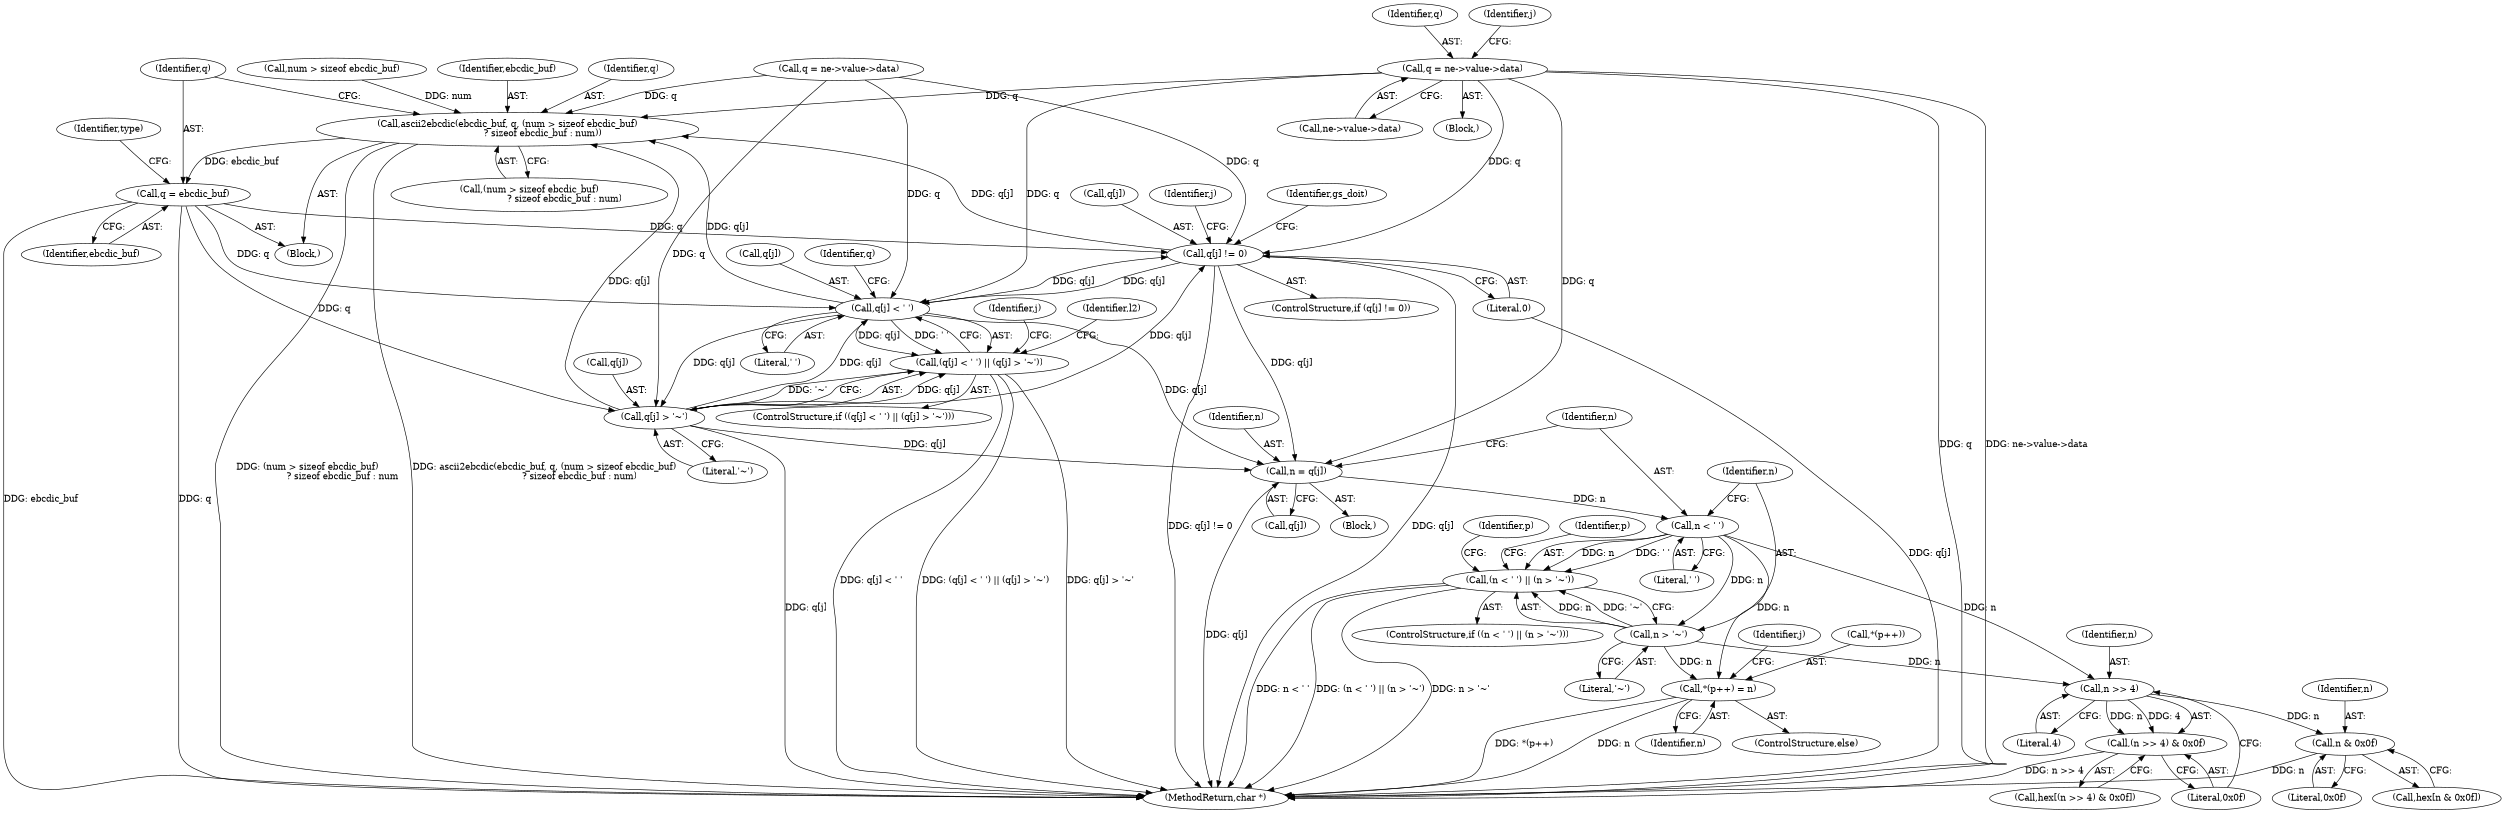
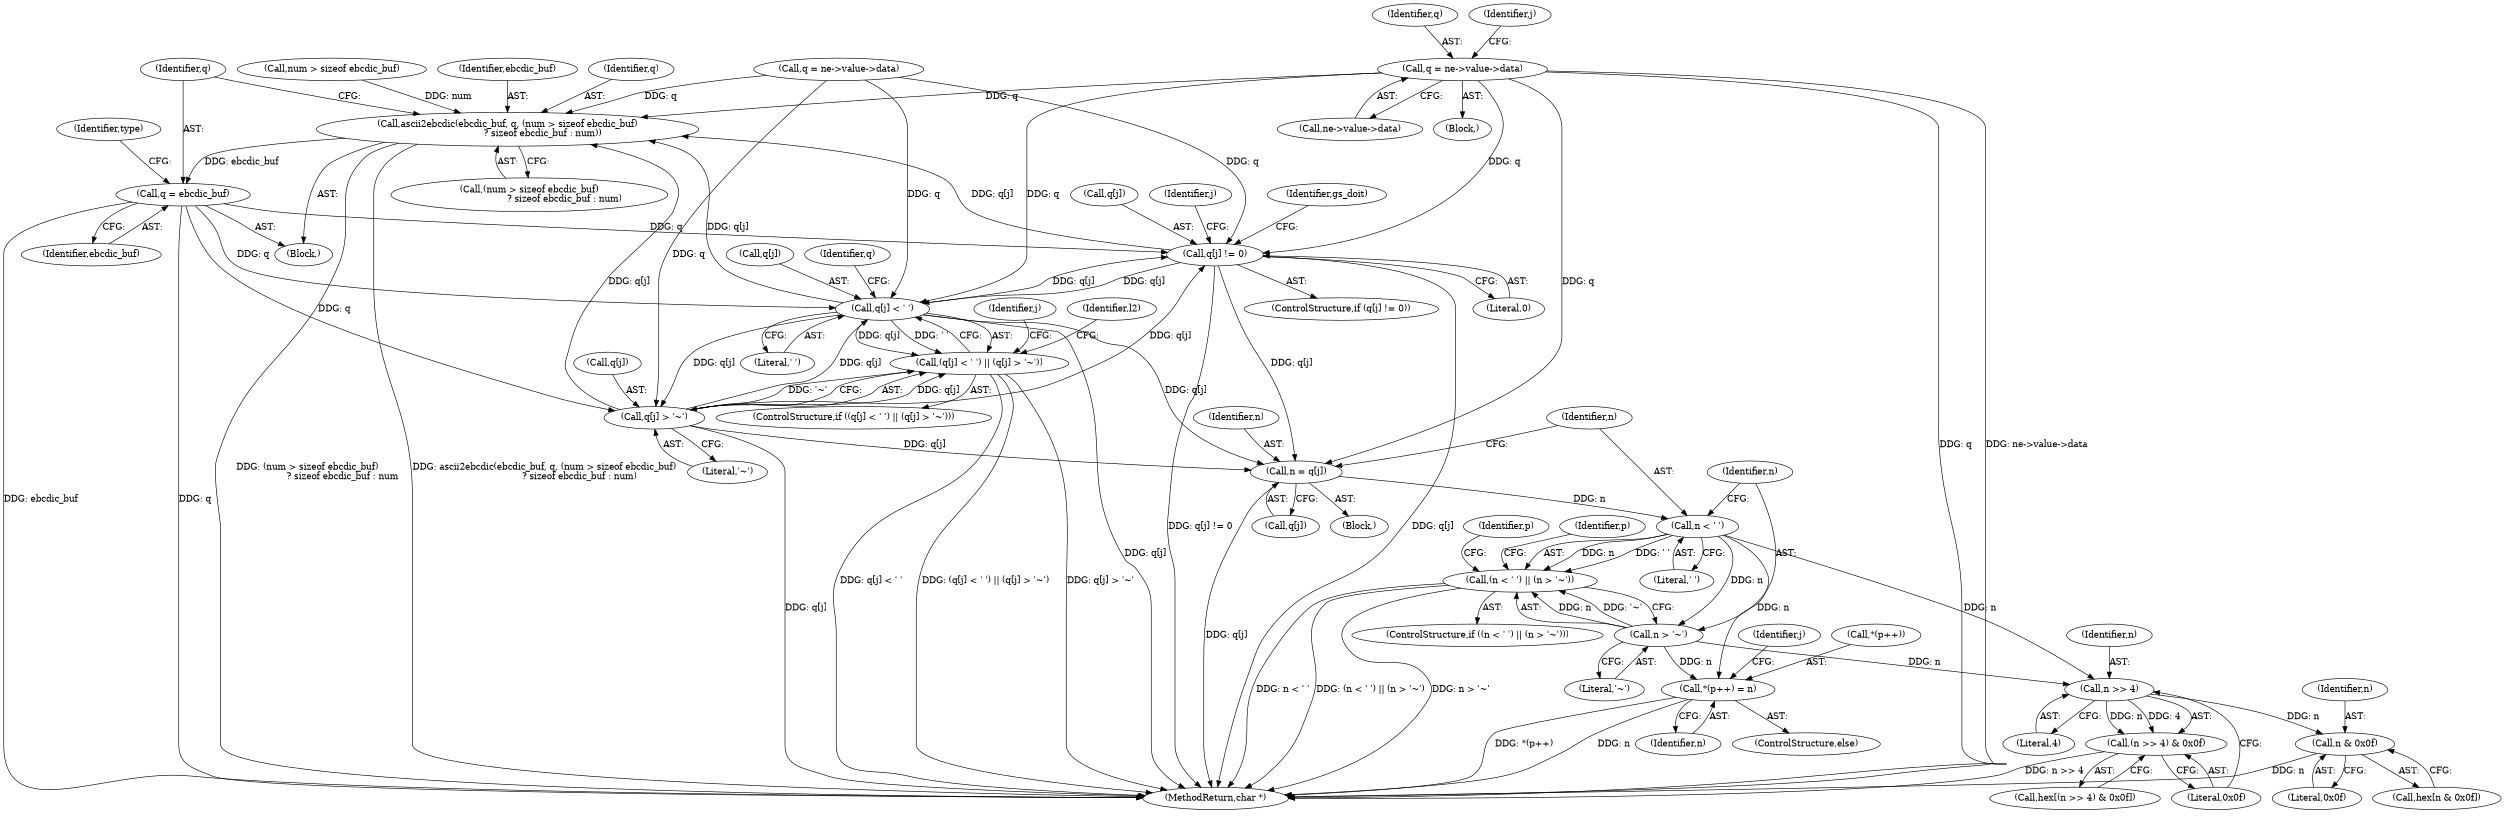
(1936, 746) -> (1101, 498)
